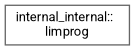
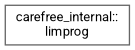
(67, 25) -> (67, 25)
